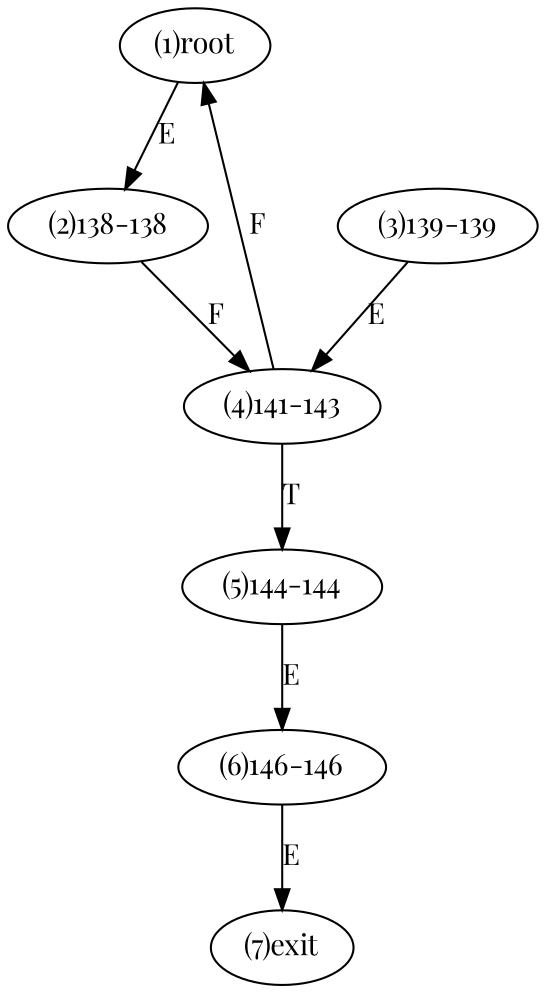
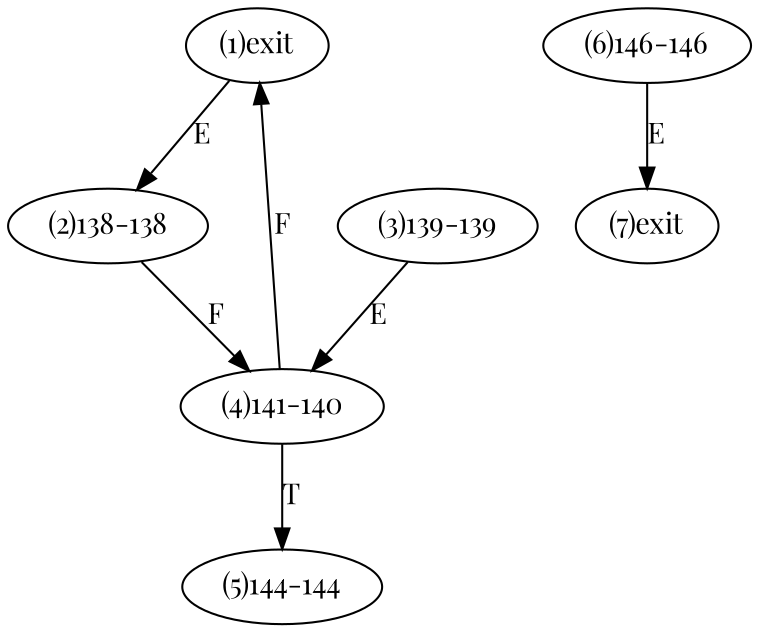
(195, 46) -> (257, 46)
(282, 406) -> (282, 406)
(282, 667) -> none
